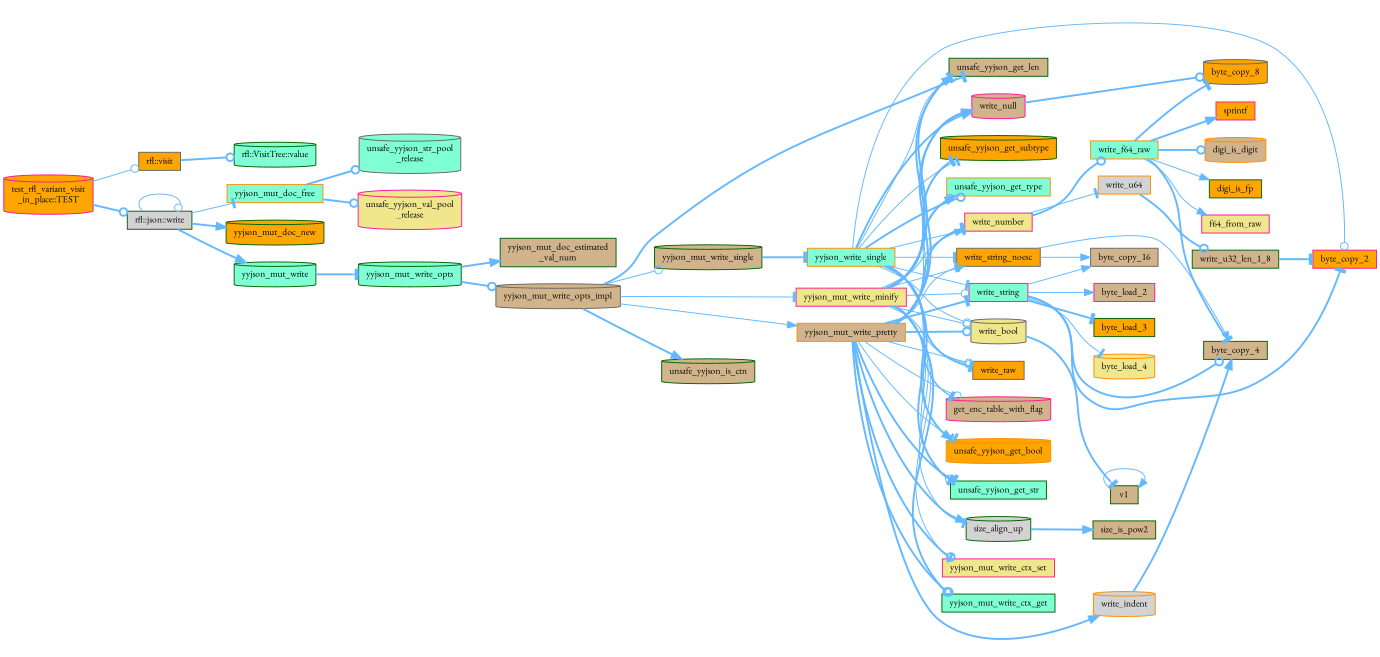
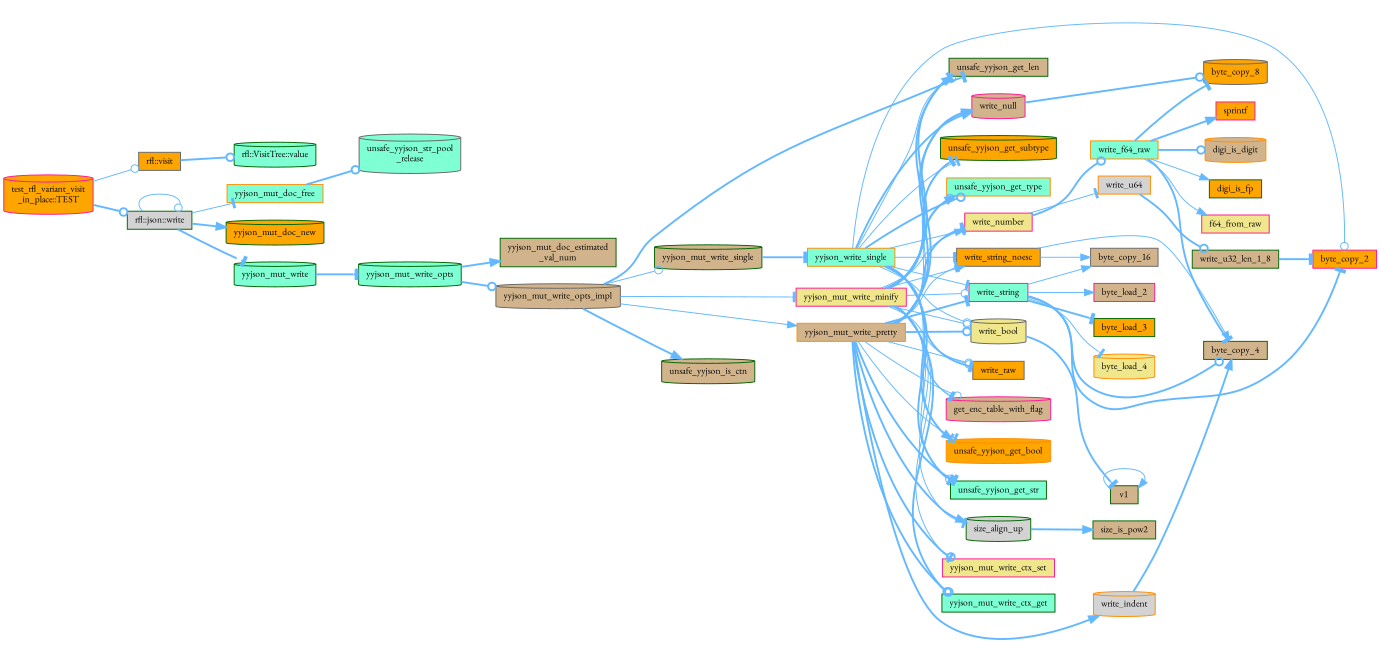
(410, 210) -> none
(207, 244) -> (207, 244)
